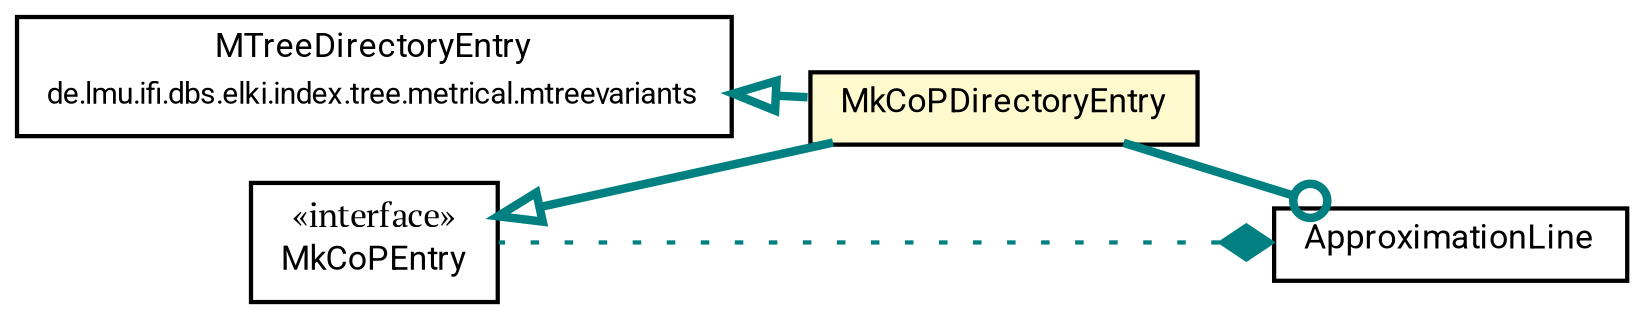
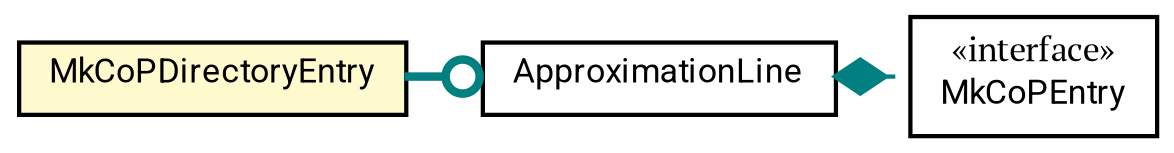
(374, 77) -> none
(687, 175) -> none
